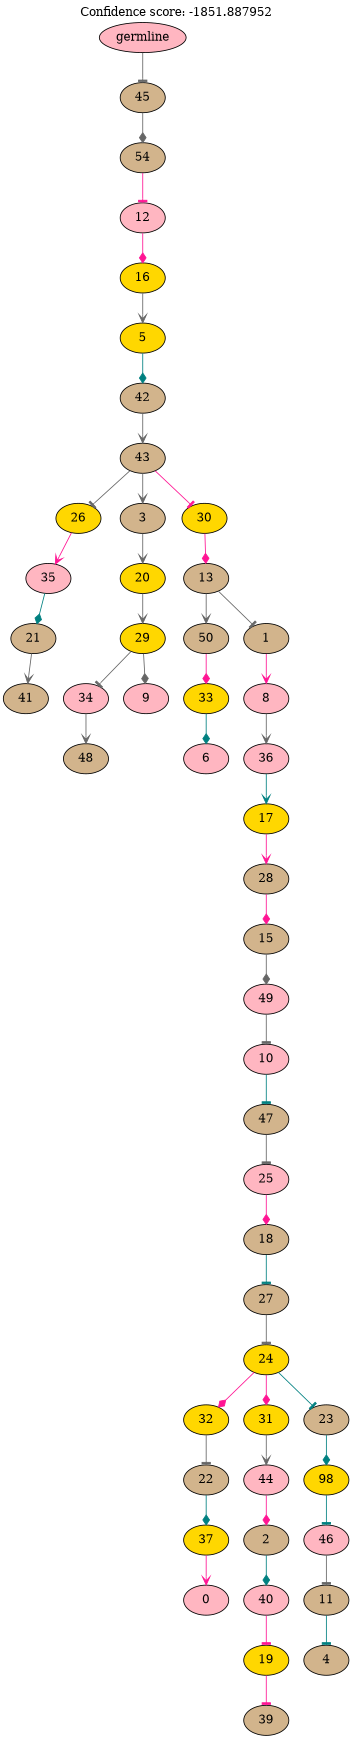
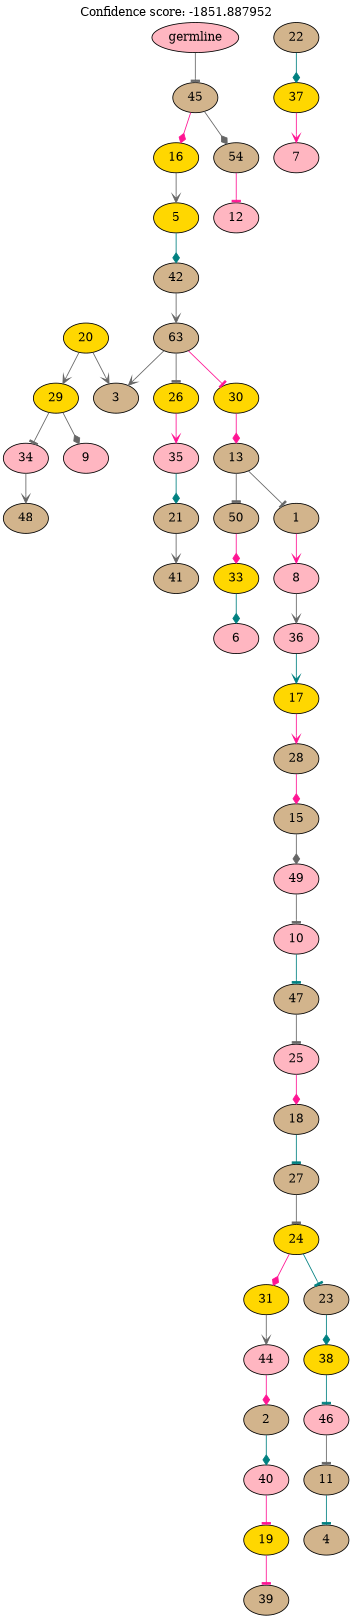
(143, 243) -> (187, 123)
(143, 458) -> (176, 338)
(143, 544) -> (99, 364)
(206, 604) -> (236, 486)
(206, 1420) -> none
(326, 1480) -> (326, 1360)
(206, 1600) -> (296, 158)
